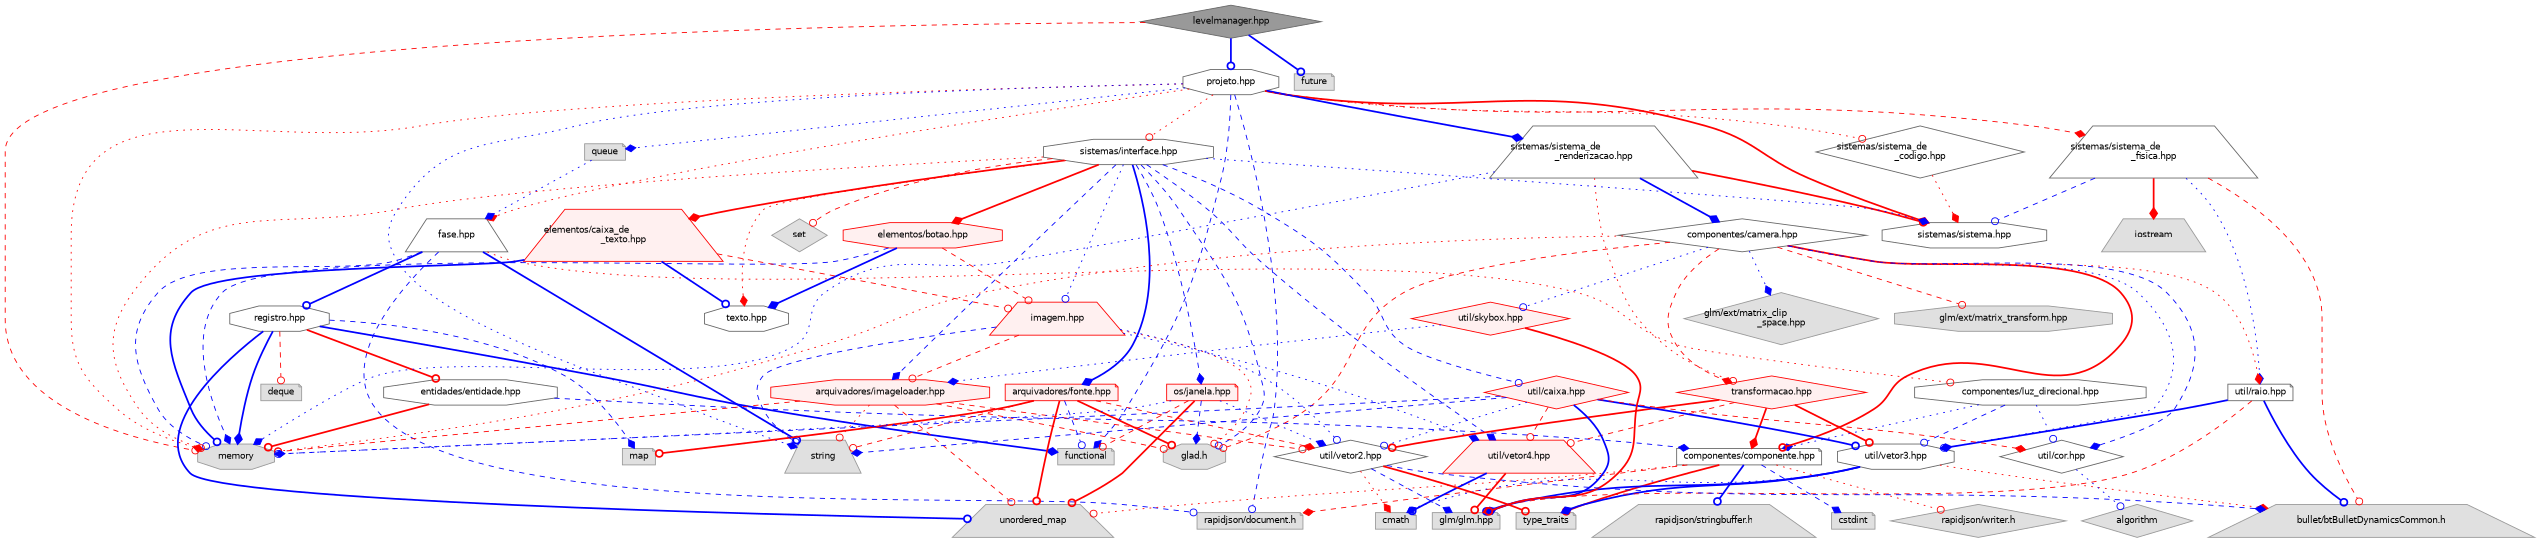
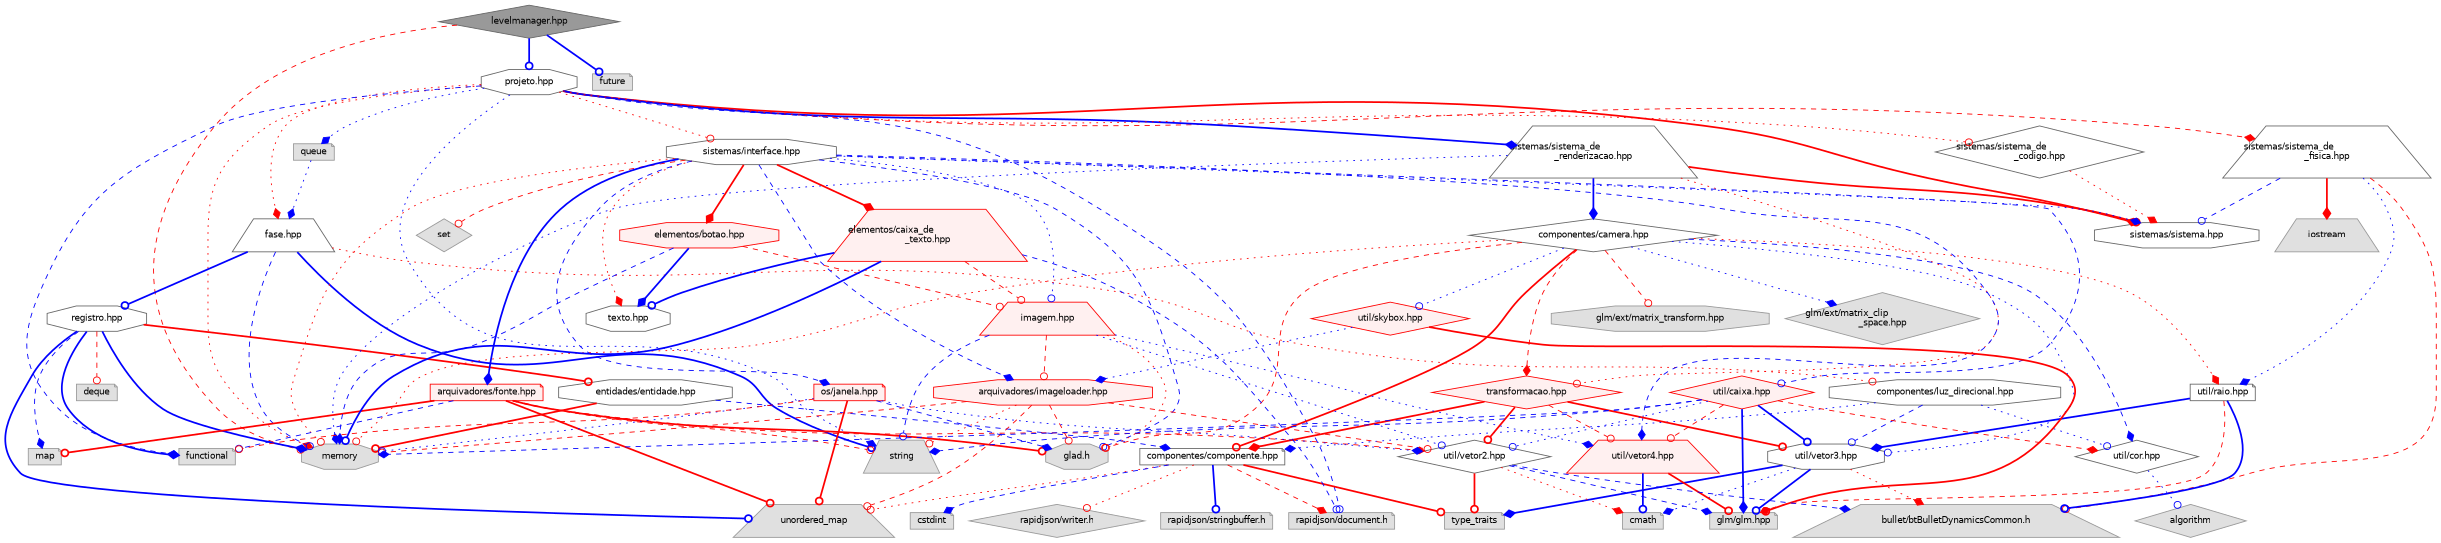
(683, 491) -> (1206, 346)
(1704, 521) -> (1217, 521)
